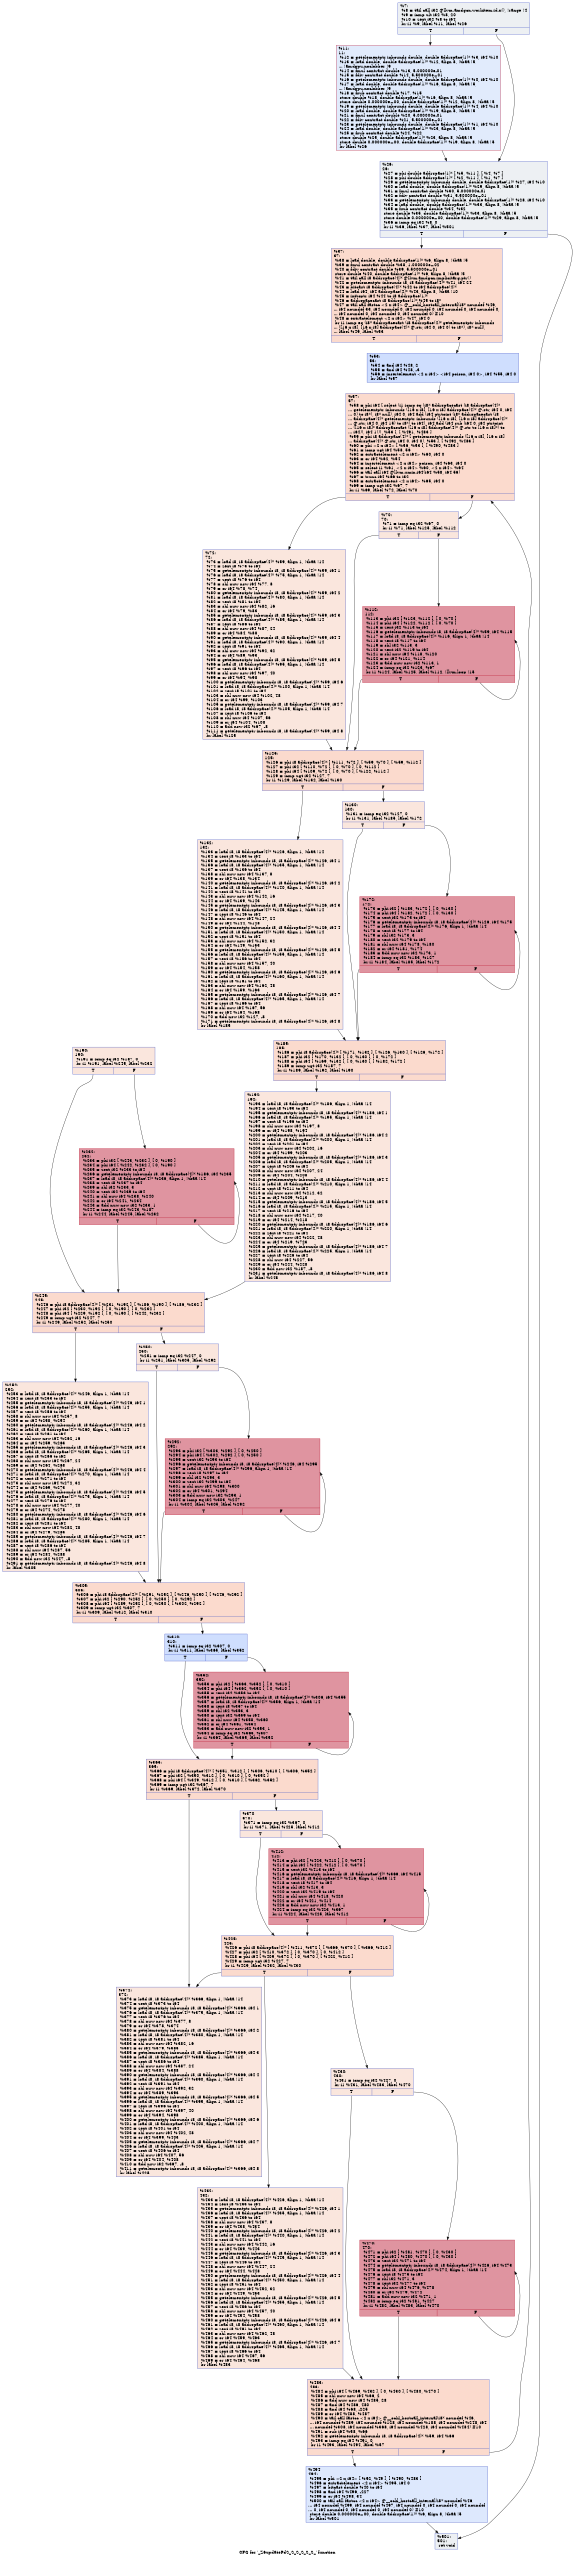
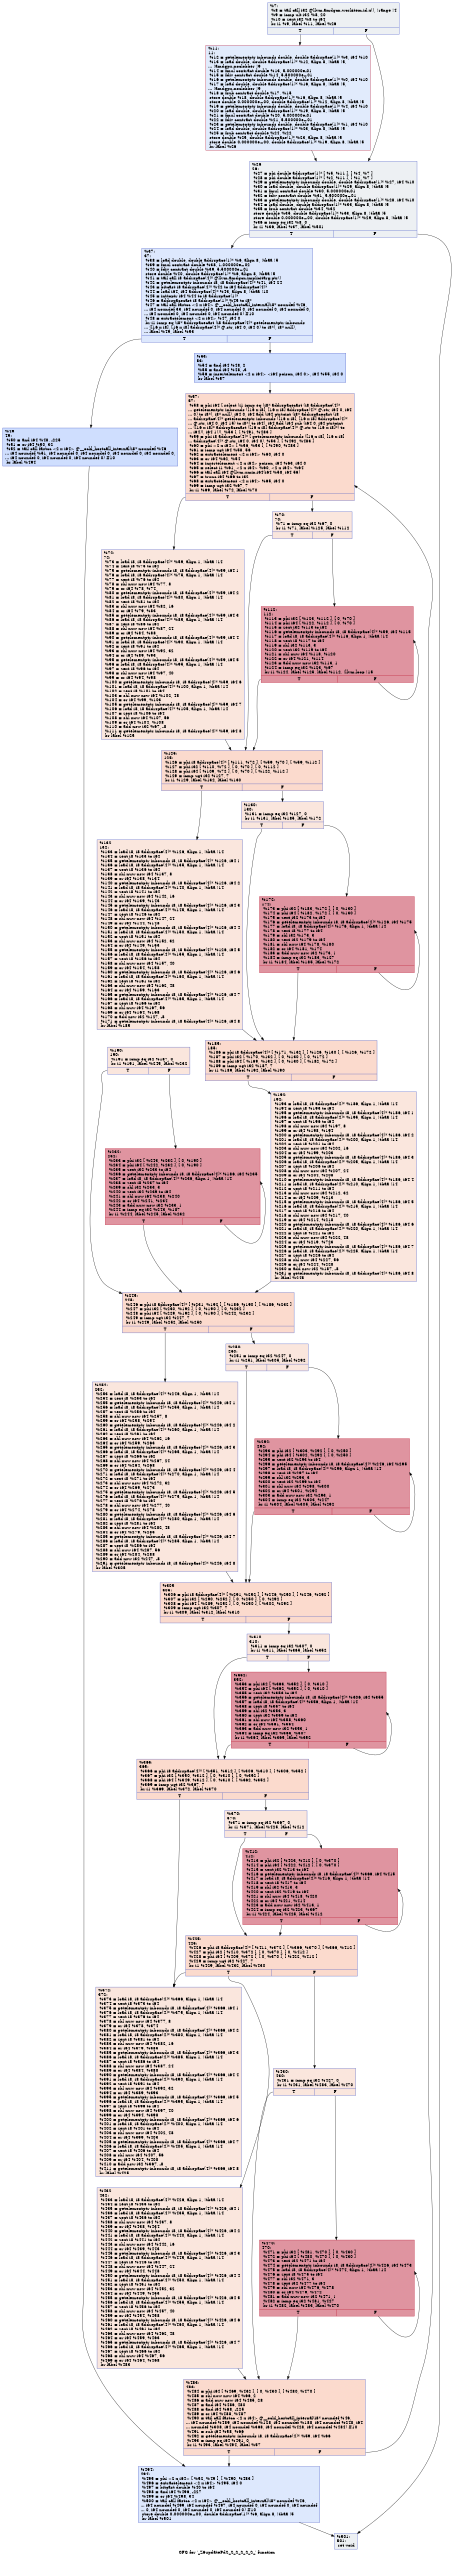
(417, 295) -> (227, 295)
none -> (90, 447)
(206, 1648) -> (288, 1648)
(230, 2271) -> (130, 2271)
